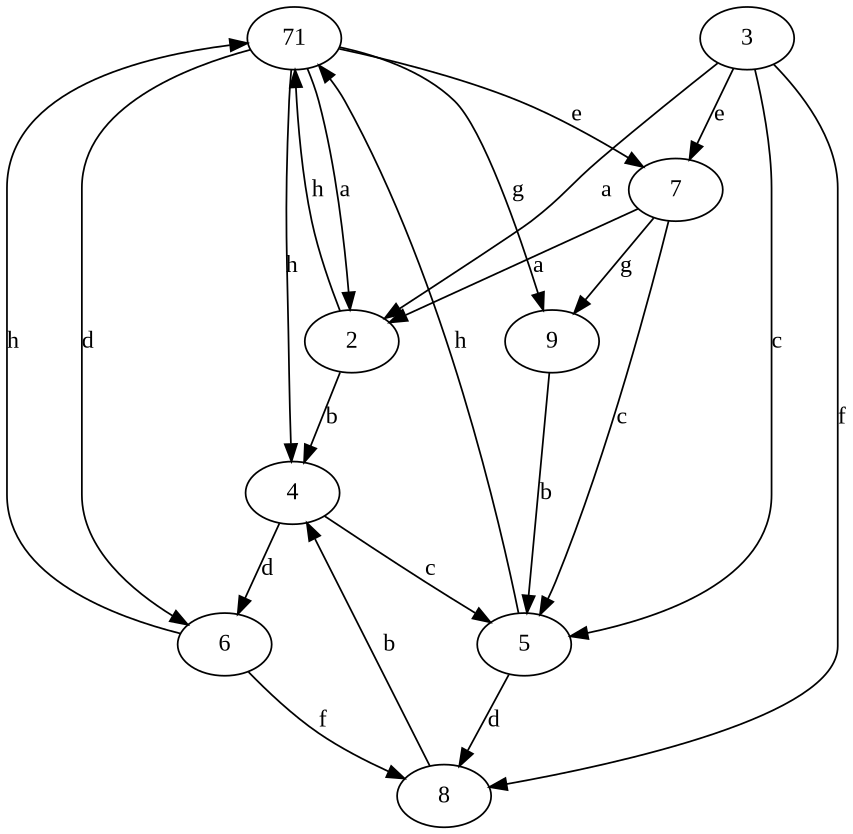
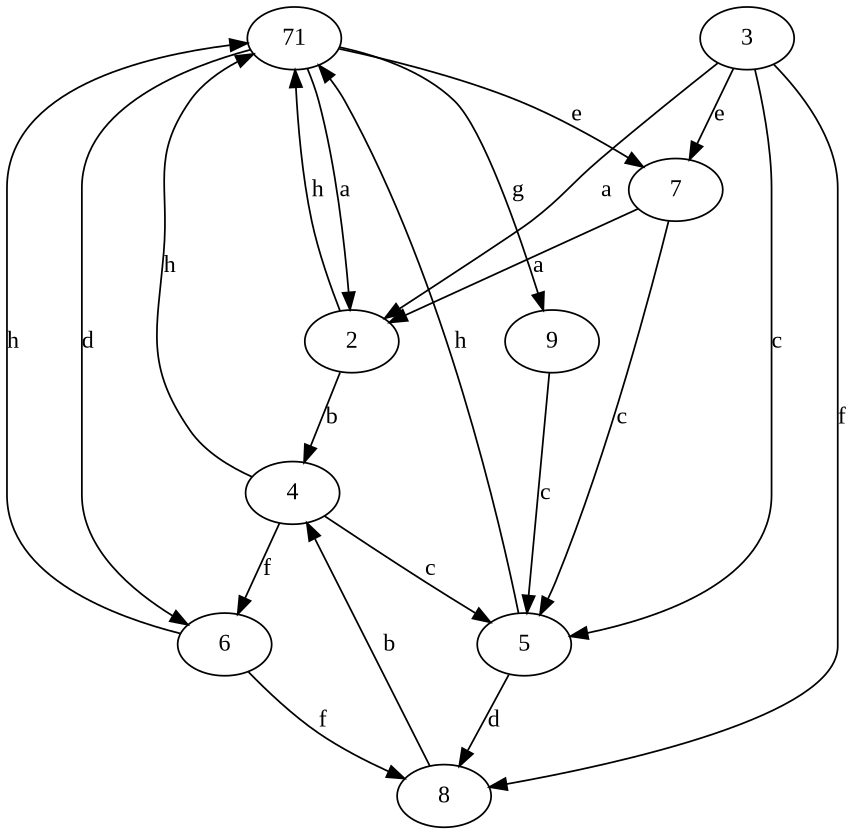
(287, 257) -> (162, 275)
(619, 259) -> none
(546, 493) -> (546, 493)
(267, 569) -> (267, 569)
